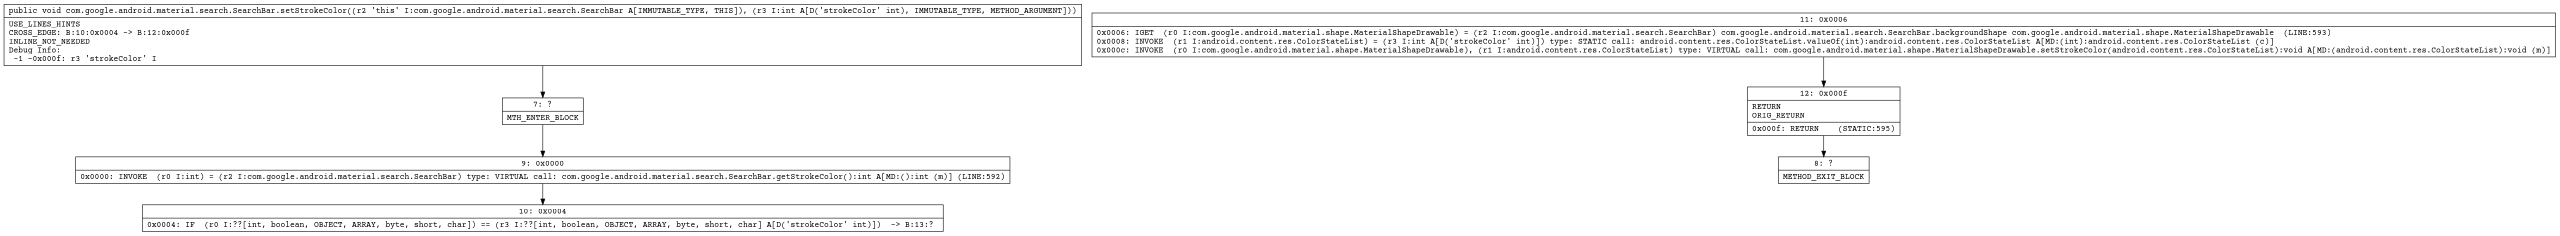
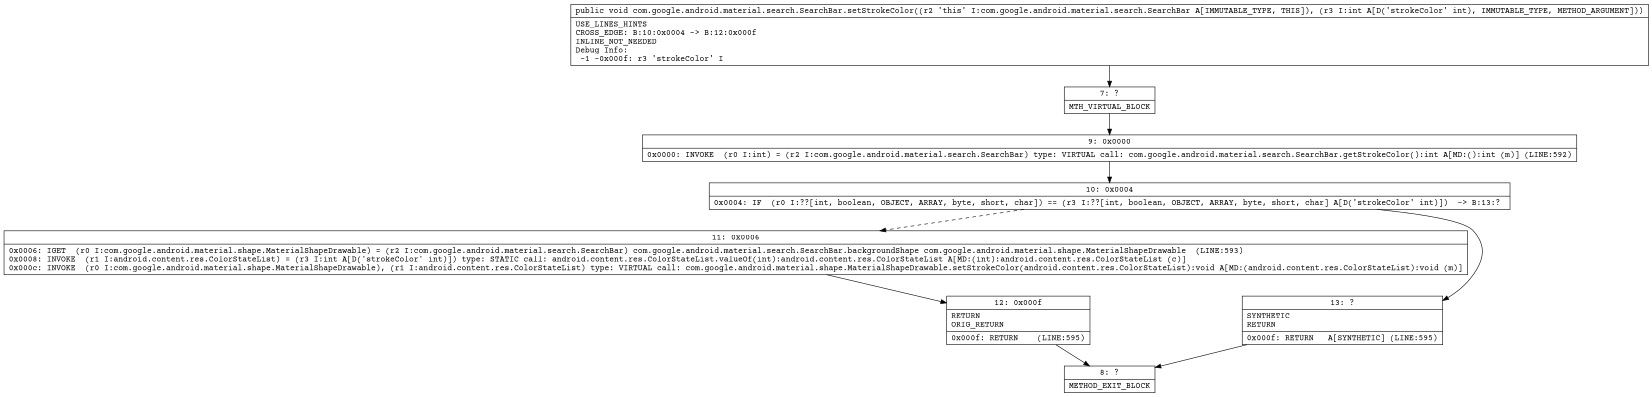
(543, 118) -> (1110, 107)
(1824, 129) -> (1018, 338)
none -> (955, 220)
none -> (1342, 320)
